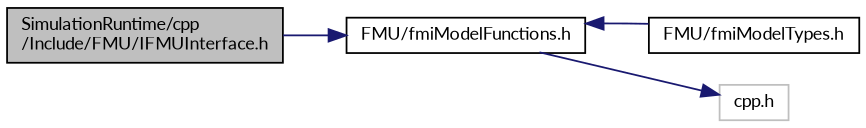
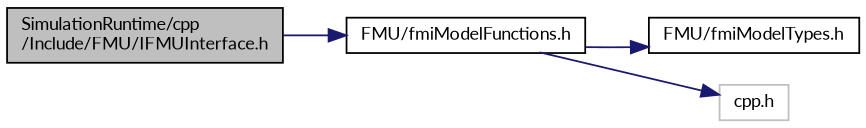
(626, 23) -> (608, 47)
